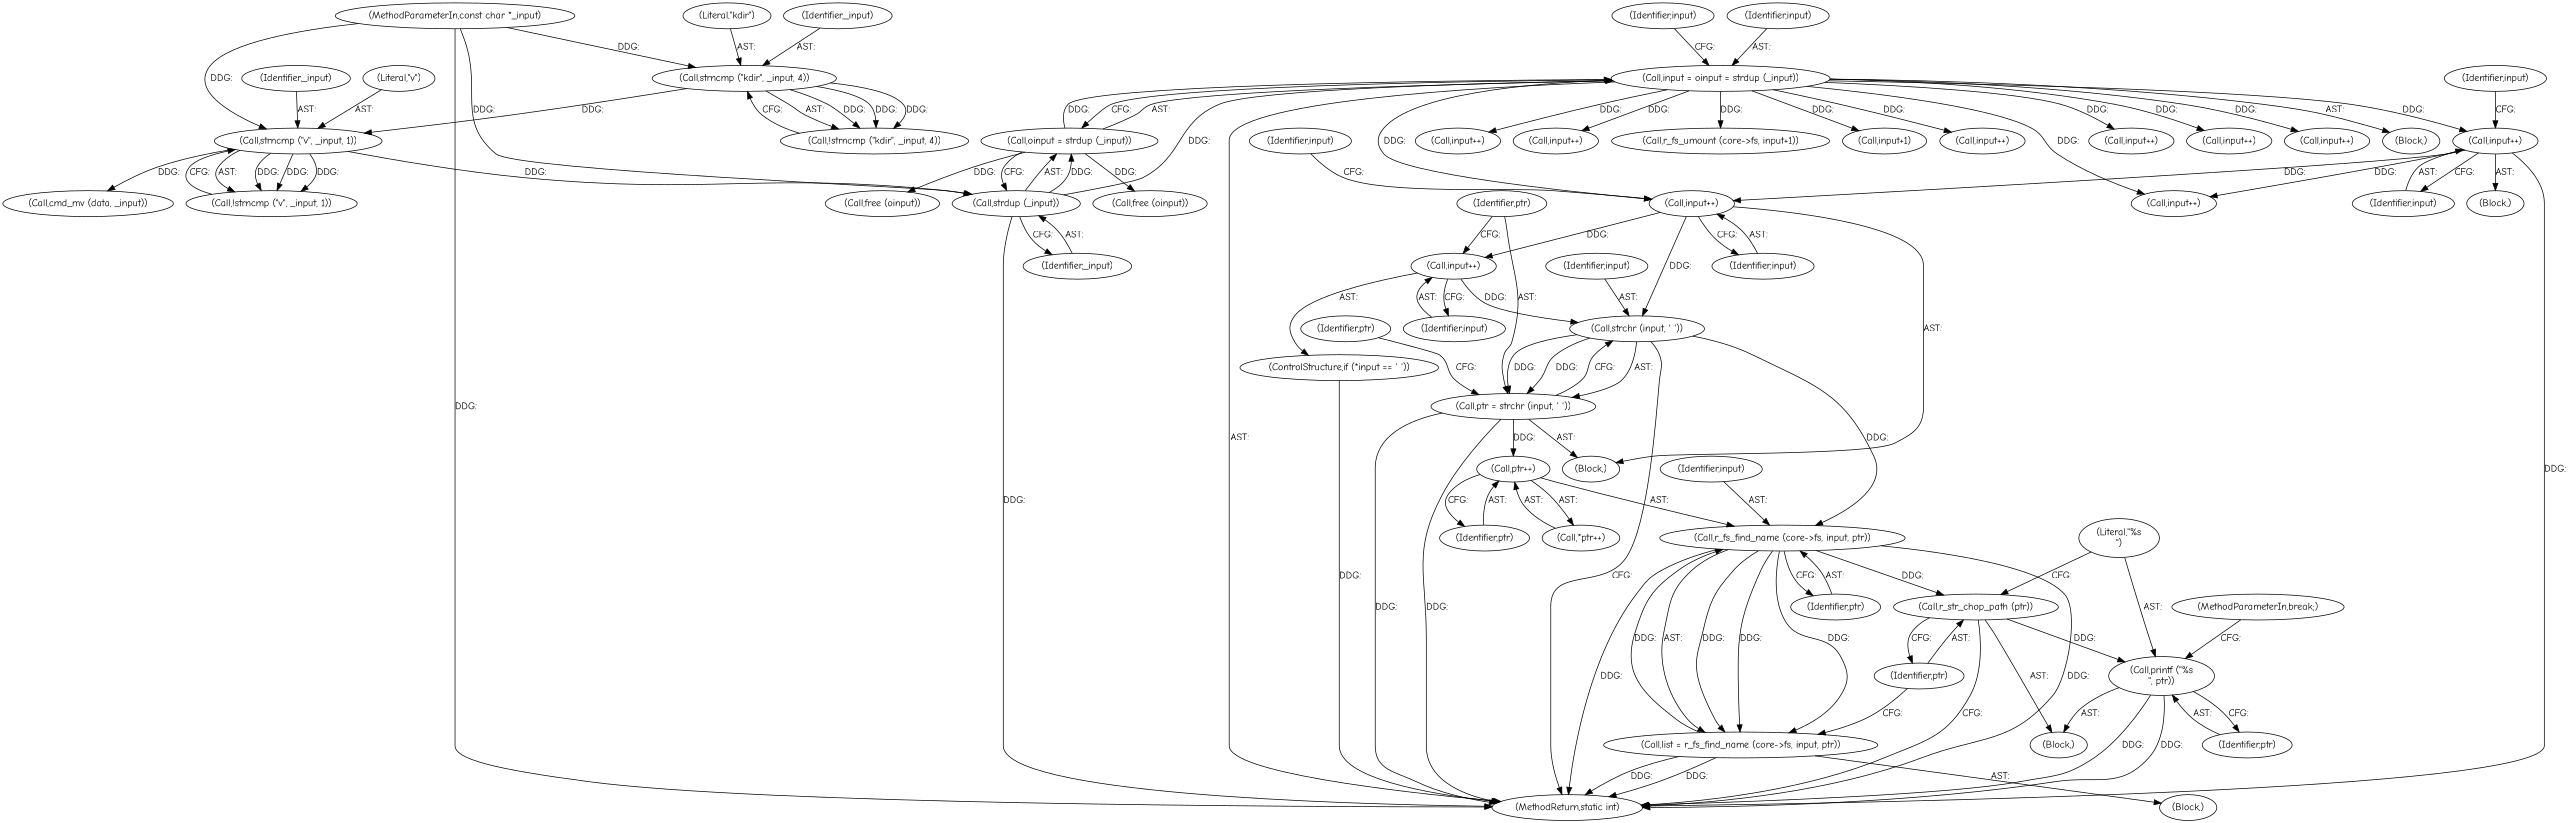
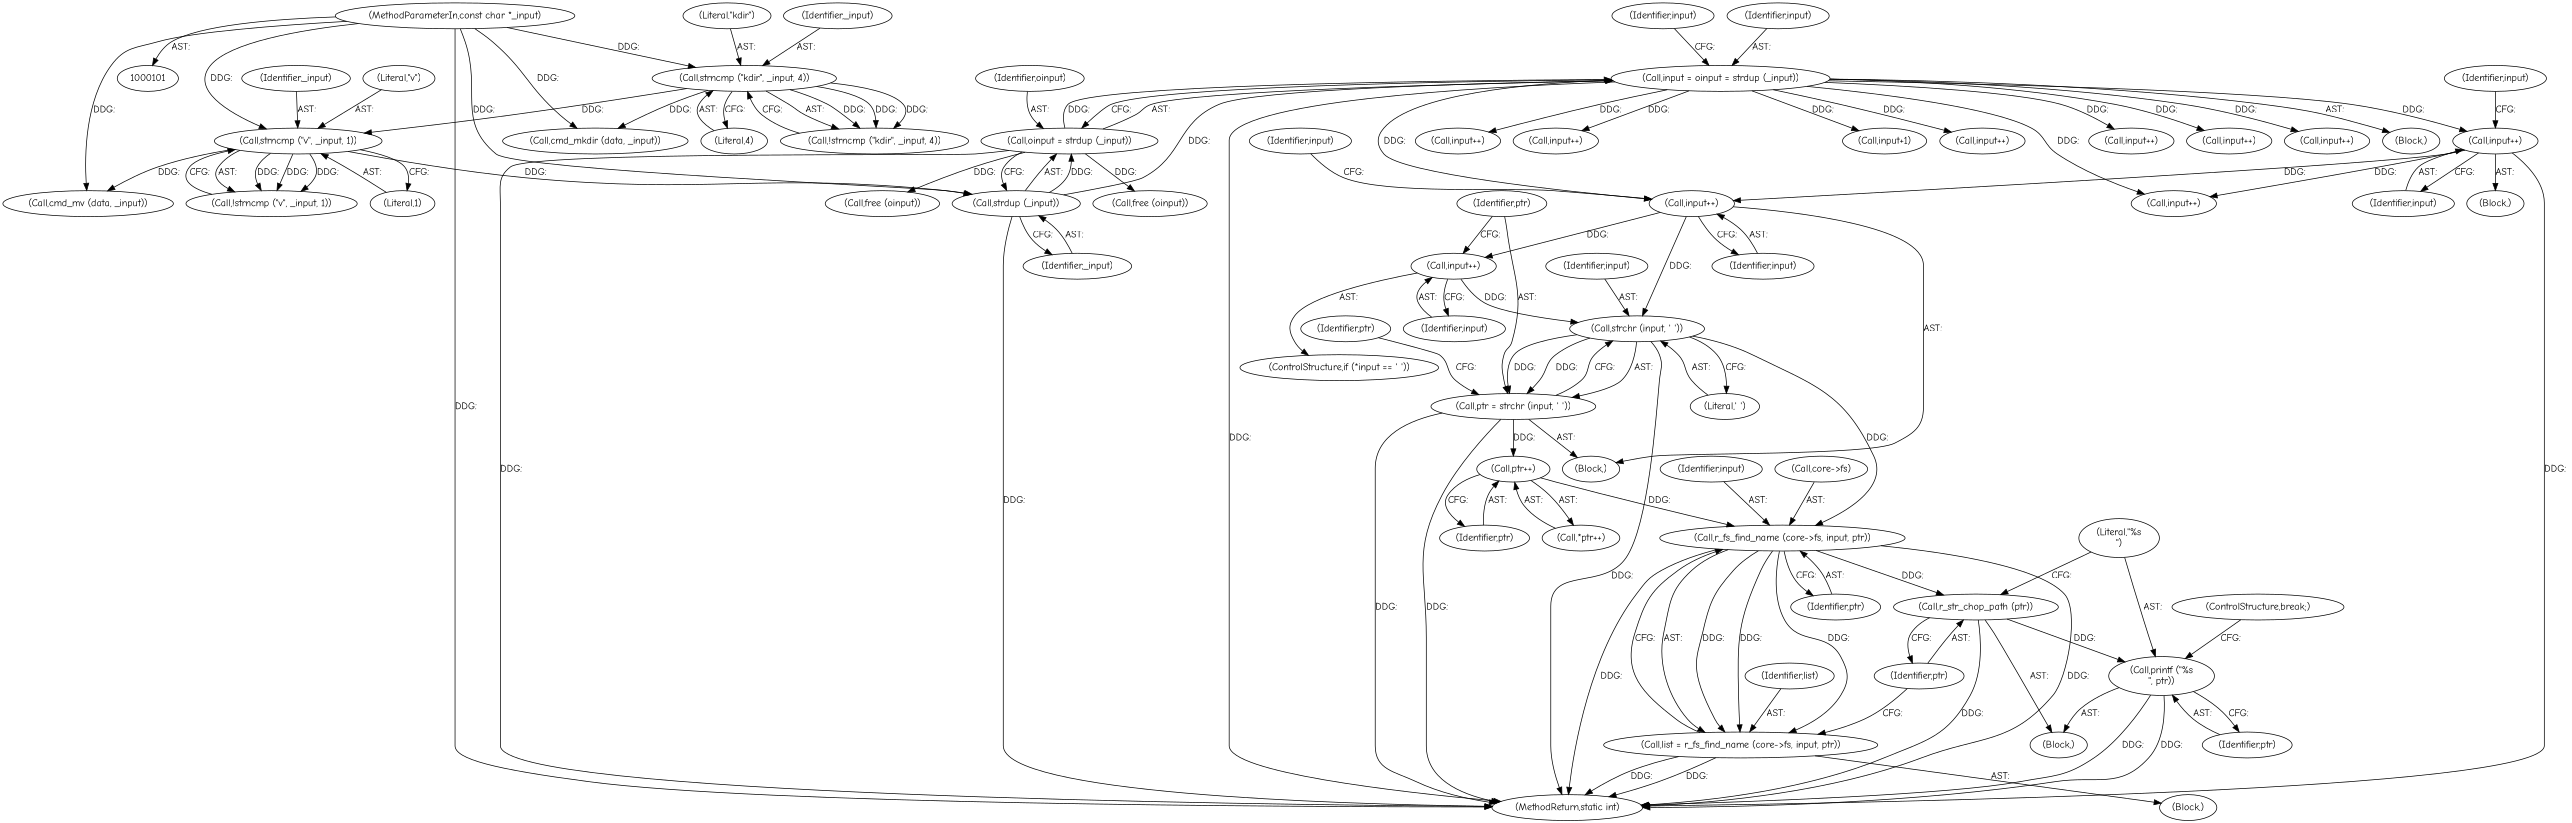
none -> (164, 40)
none -> (148, 78)
none -> (1030, 78)
none -> (595, 141)
none -> (734, 141)
(1721, 141) -> none
none -> (403, 204)
none -> (1725, 407)
(1242, 438) -> (1242, 438)
none -> (1821, 469)
(1661, 500) -> (1661, 500)
(1624, 576) -> (1624, 576)
(2258, 607) -> (2258, 607)
(1647, 638) -> (1647, 638)
(1339, 648) -> (500, 700)
none -> (1790, 676)
(1974, 714) -> (1974, 714)
